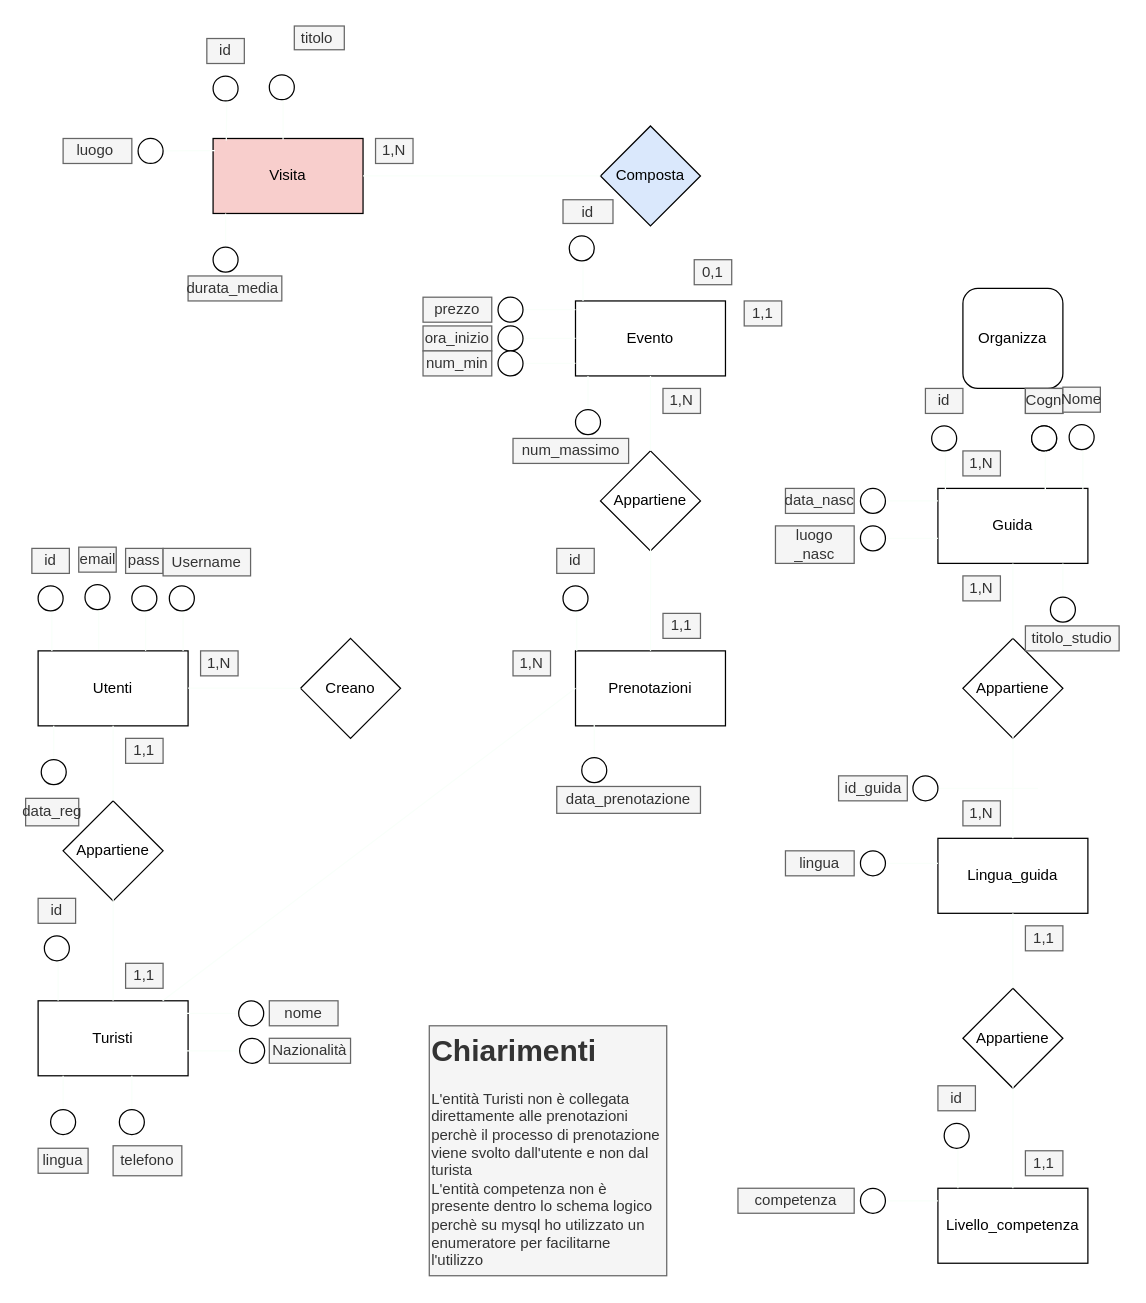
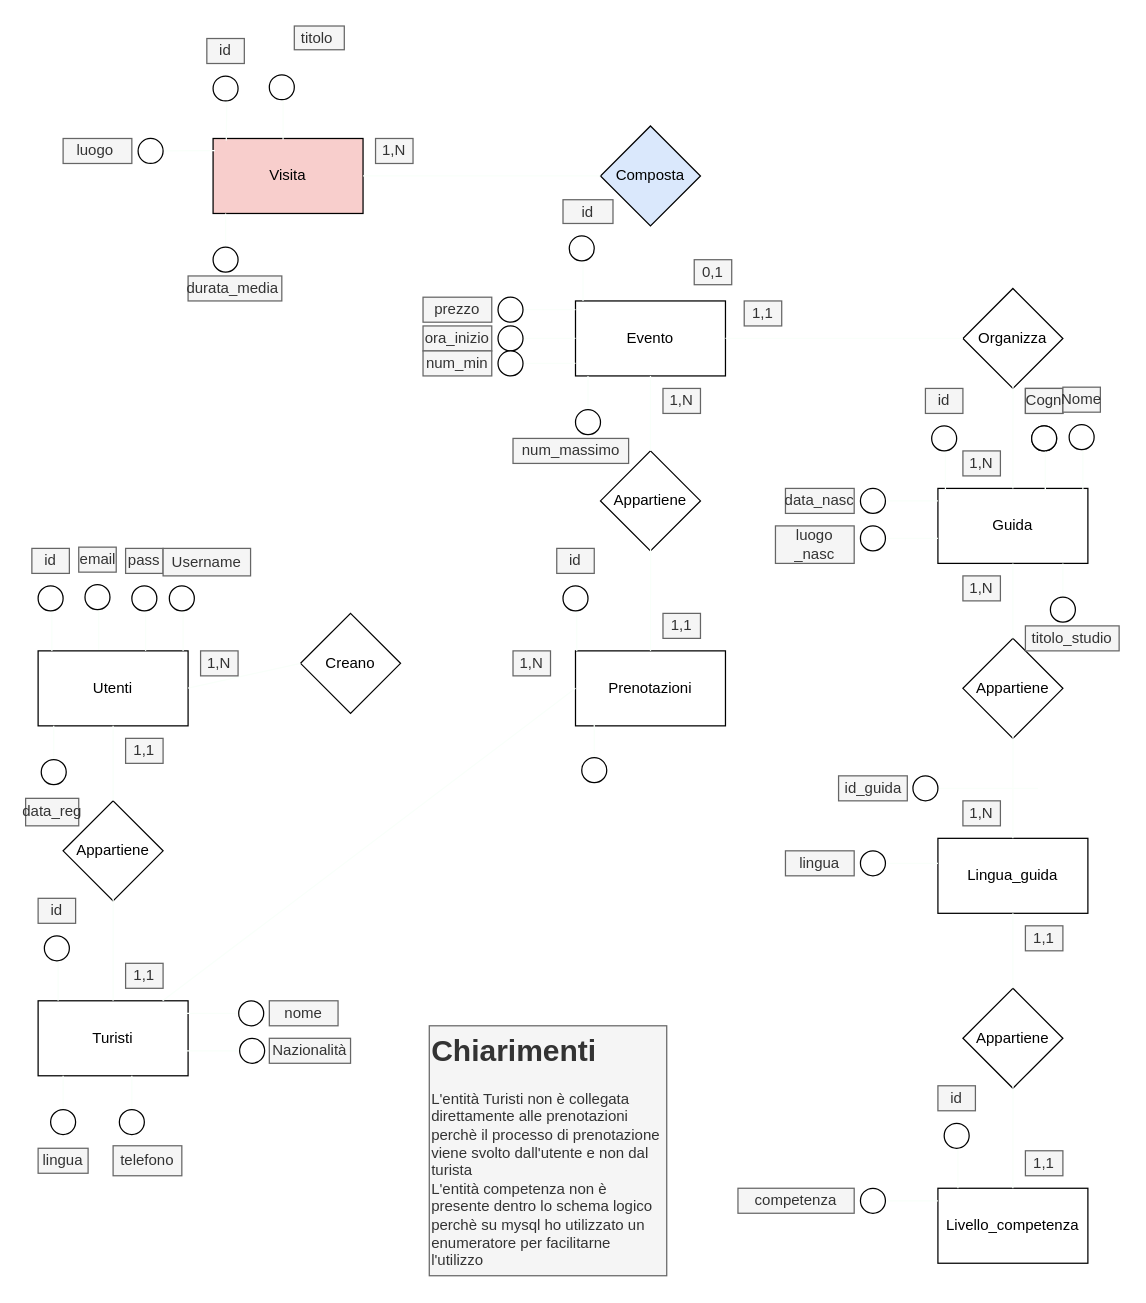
none -> (962, 338)
(1013, 338) -> (1013, 338)
none -> (1013, 387)
(351, 688) -> (351, 663)
(629, 800) -> none
